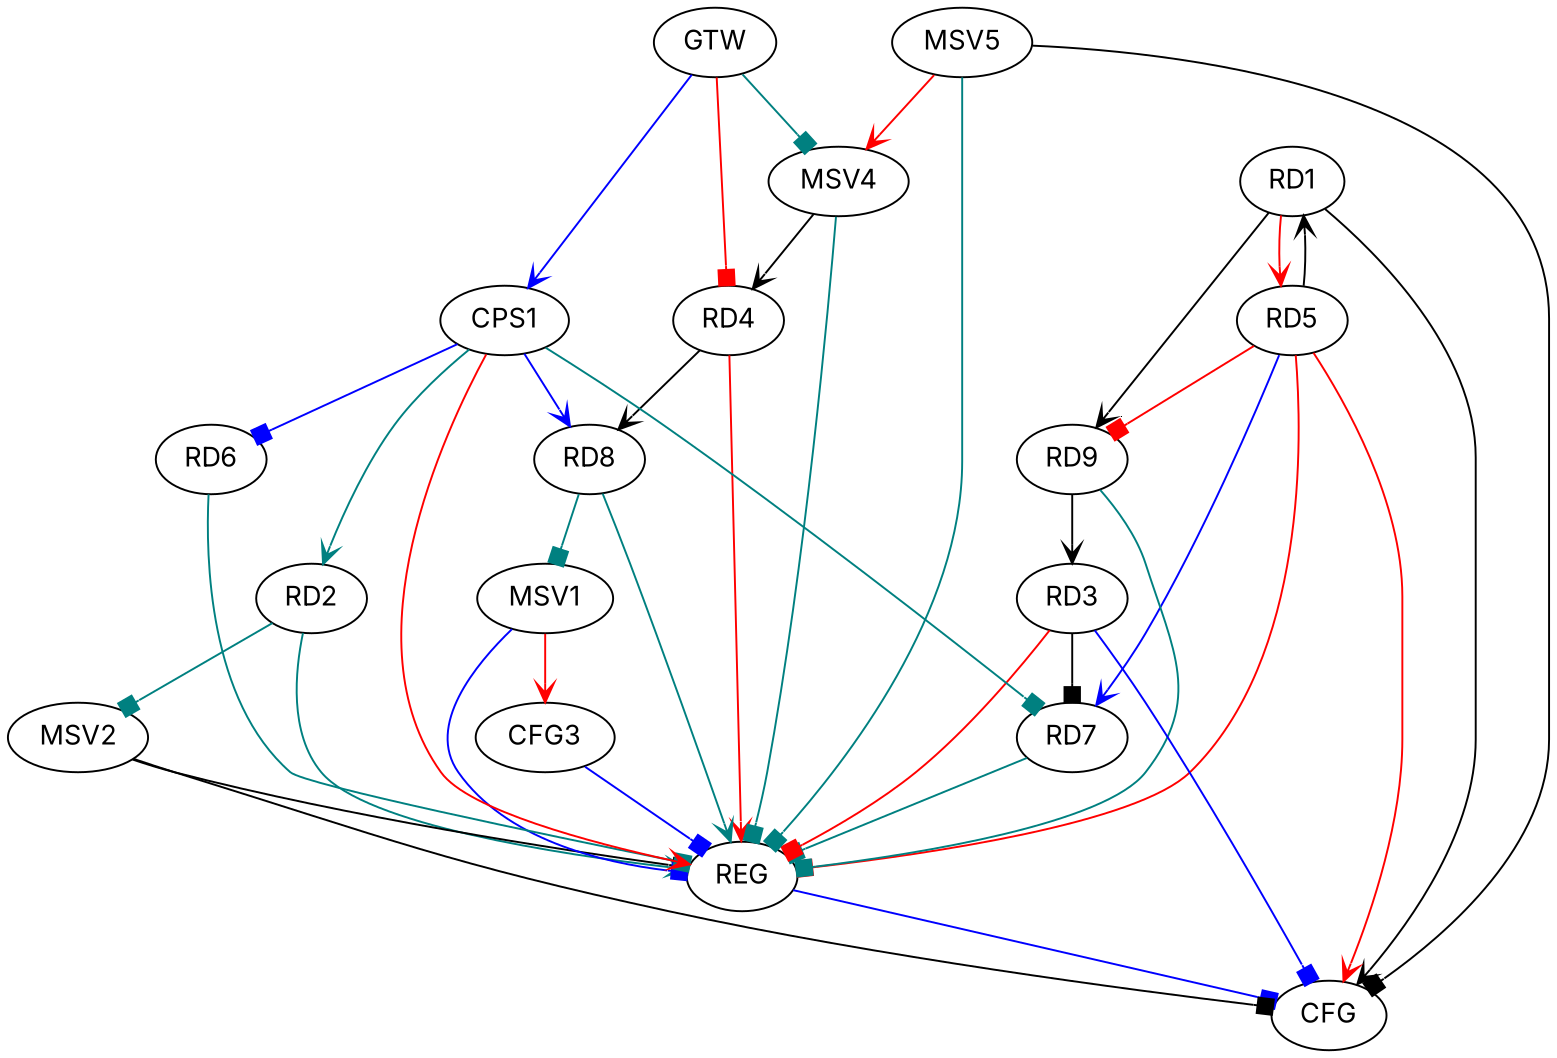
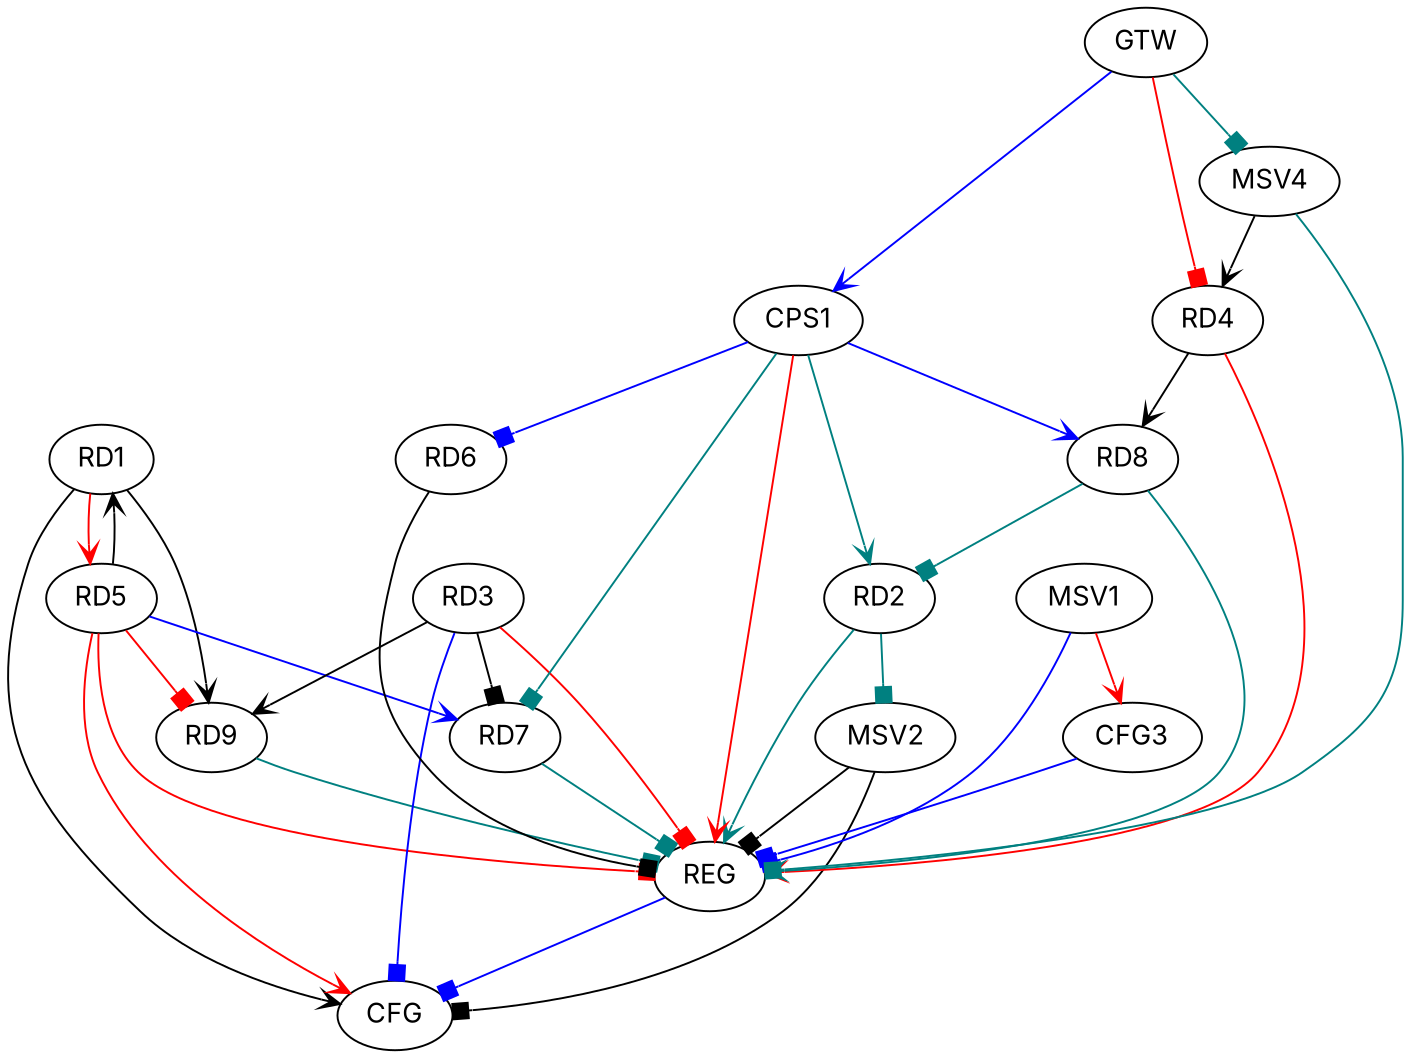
(962, 42) -> none
(570, 520) -> (1010, 524)
(1072, 520) -> (349, 663)
(301, 777) -> (408, 743)
